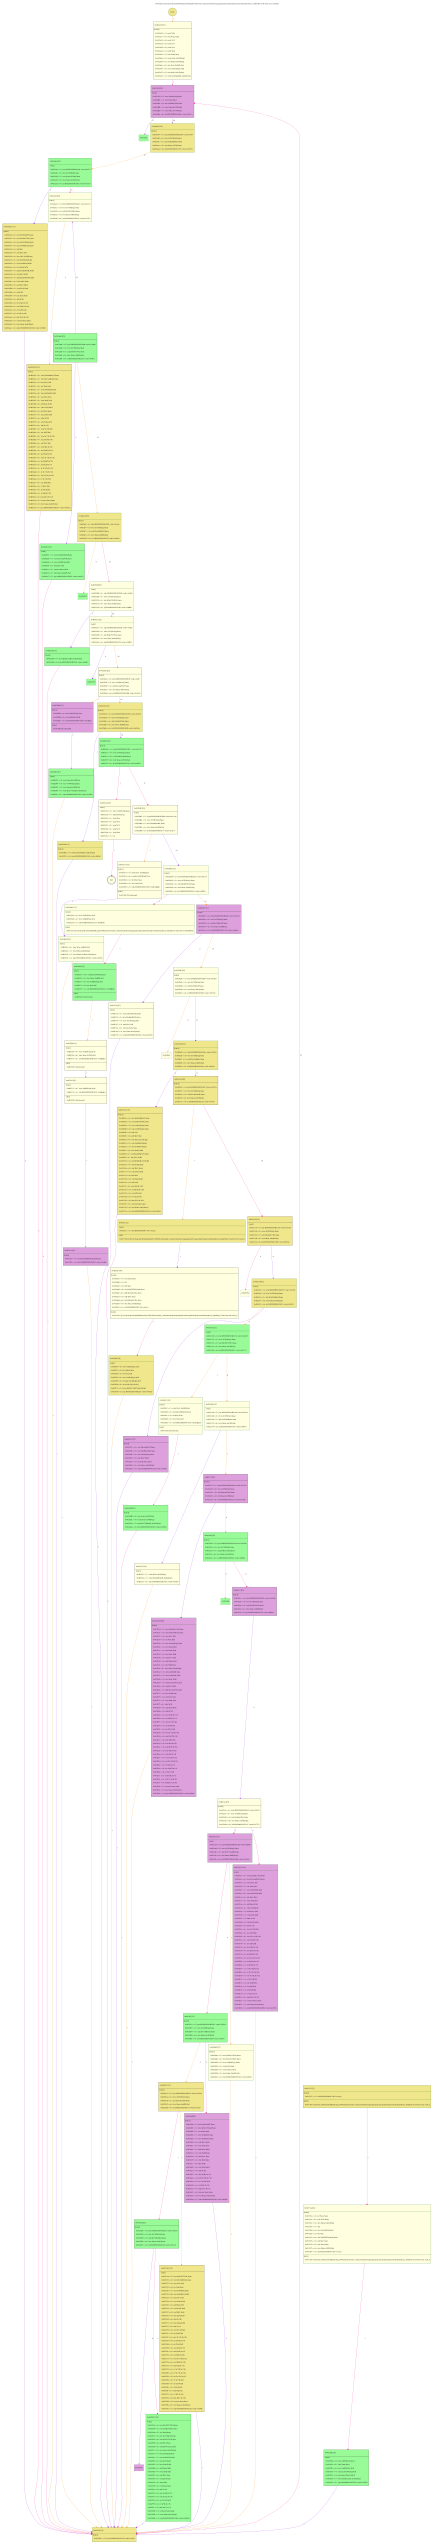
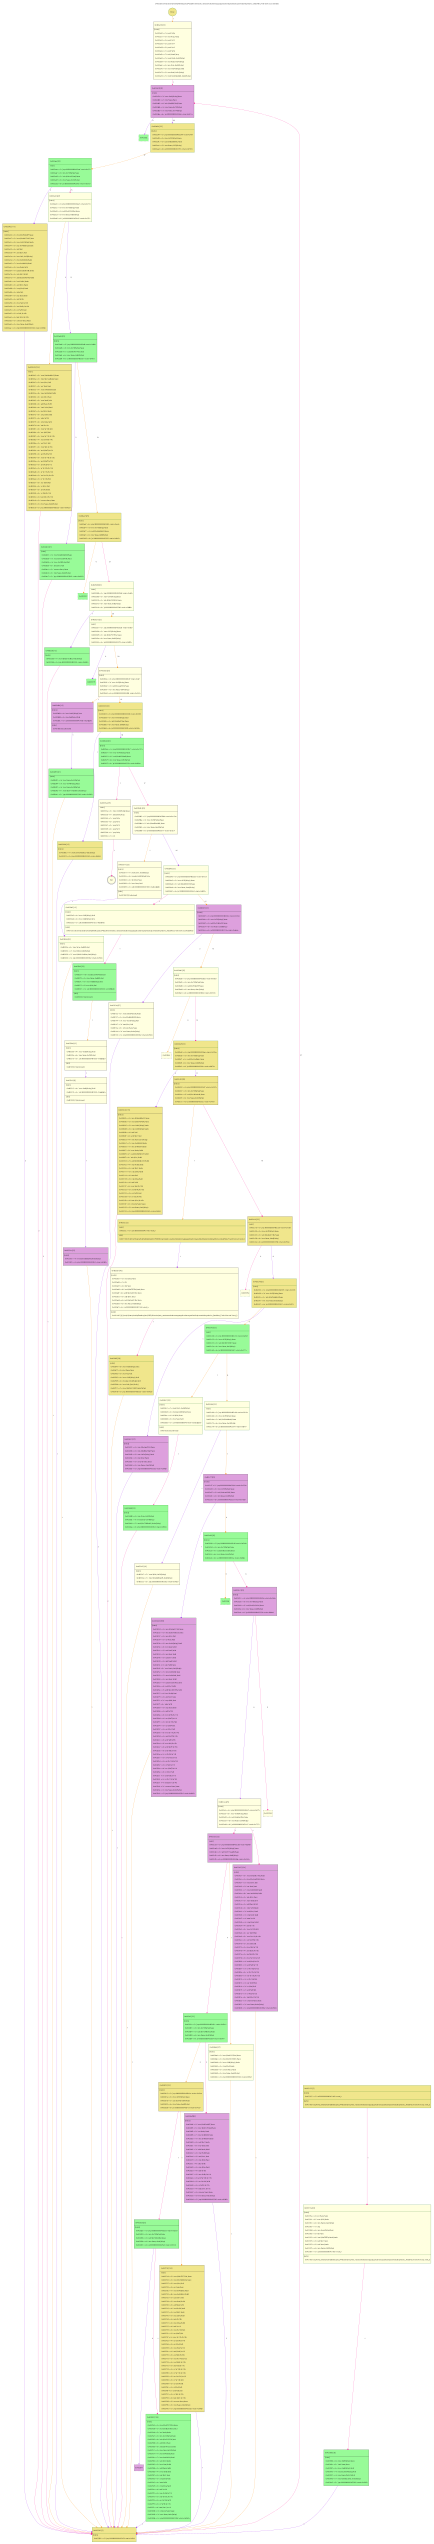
(75, 278) -> (67, 277)
none -> (268, 1813)
